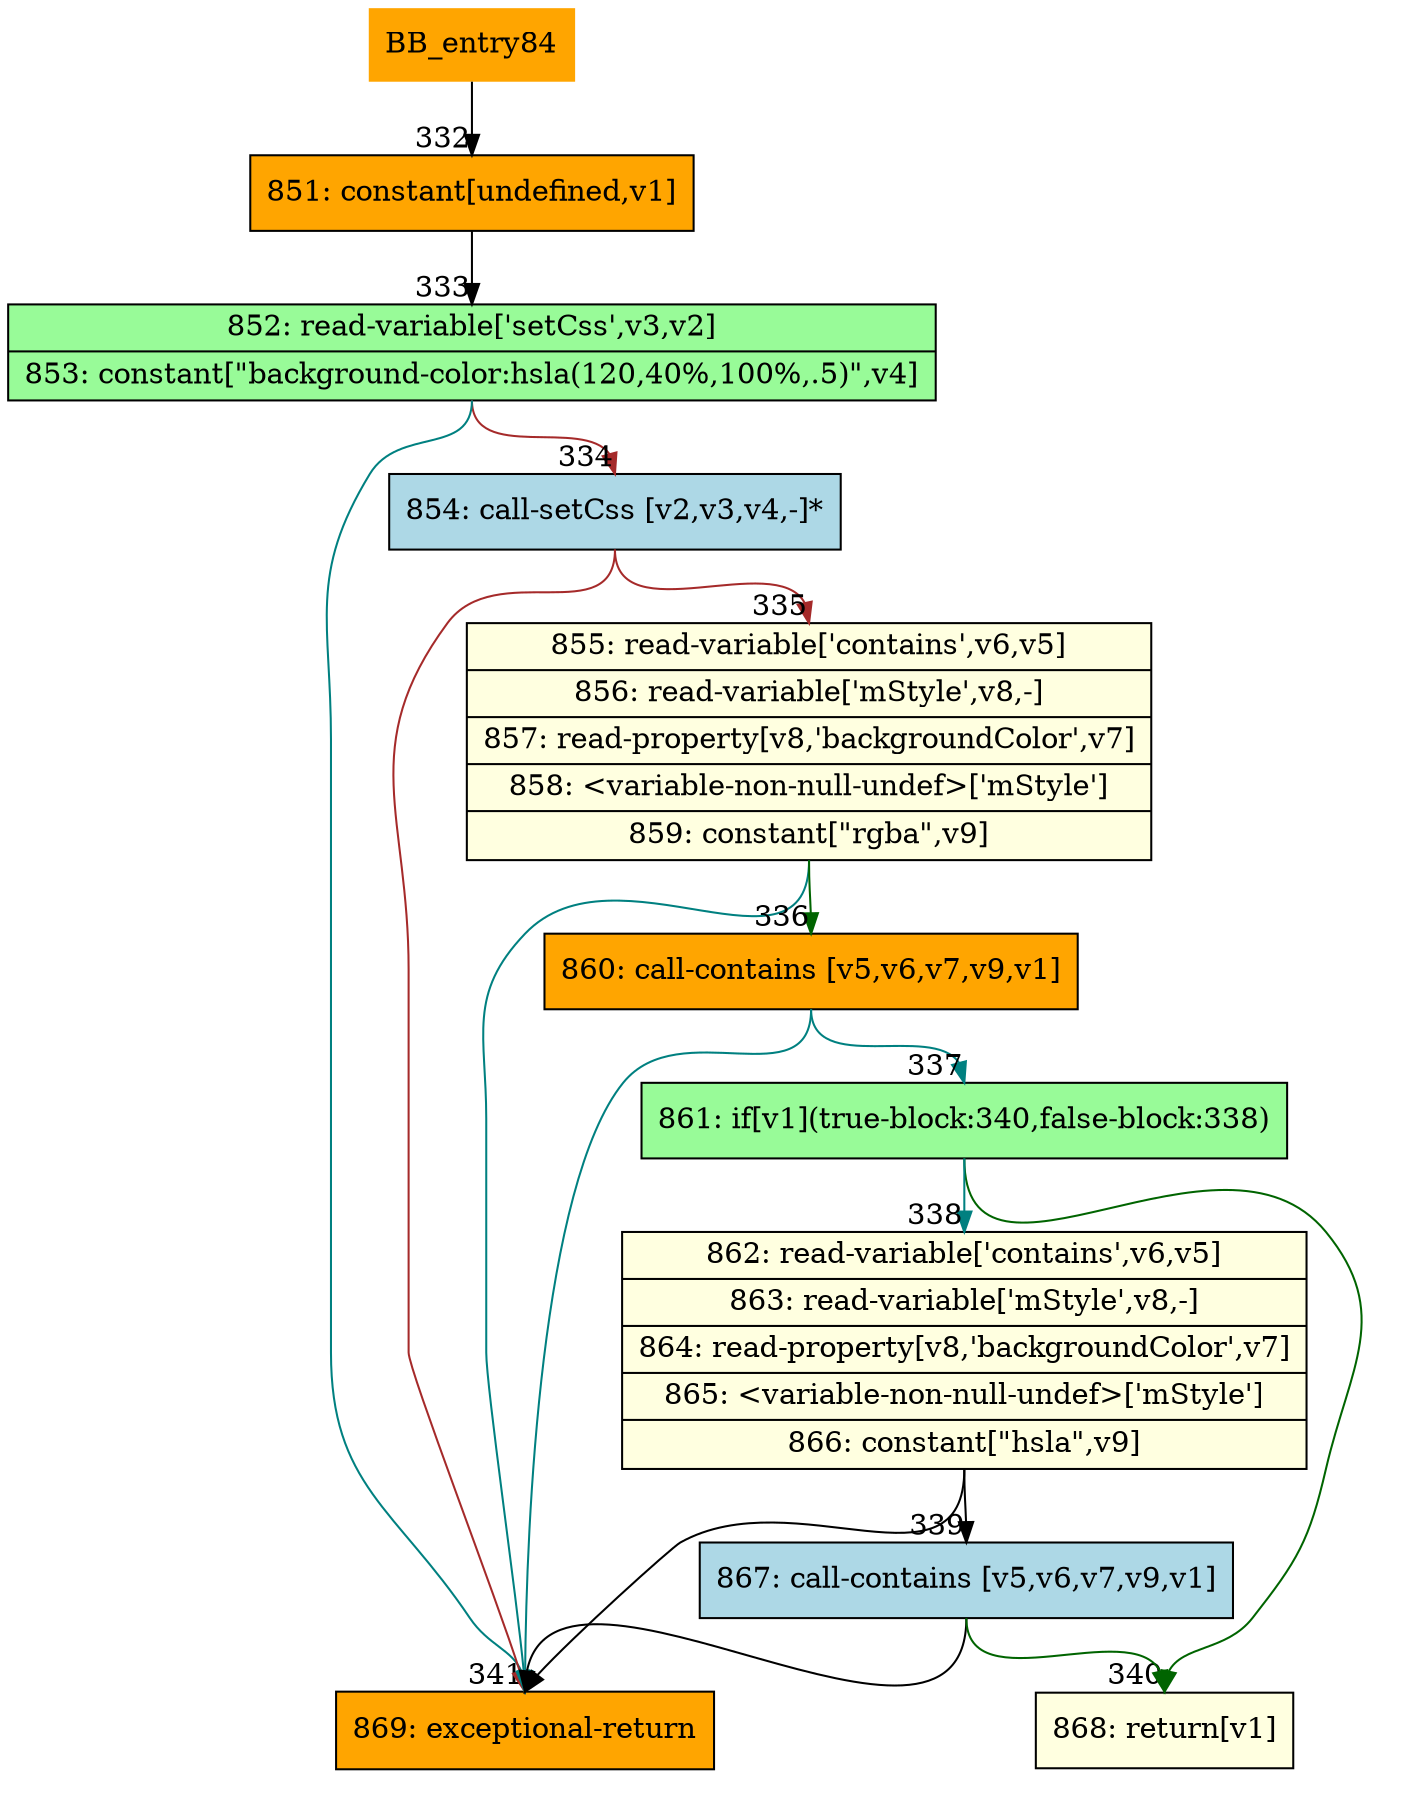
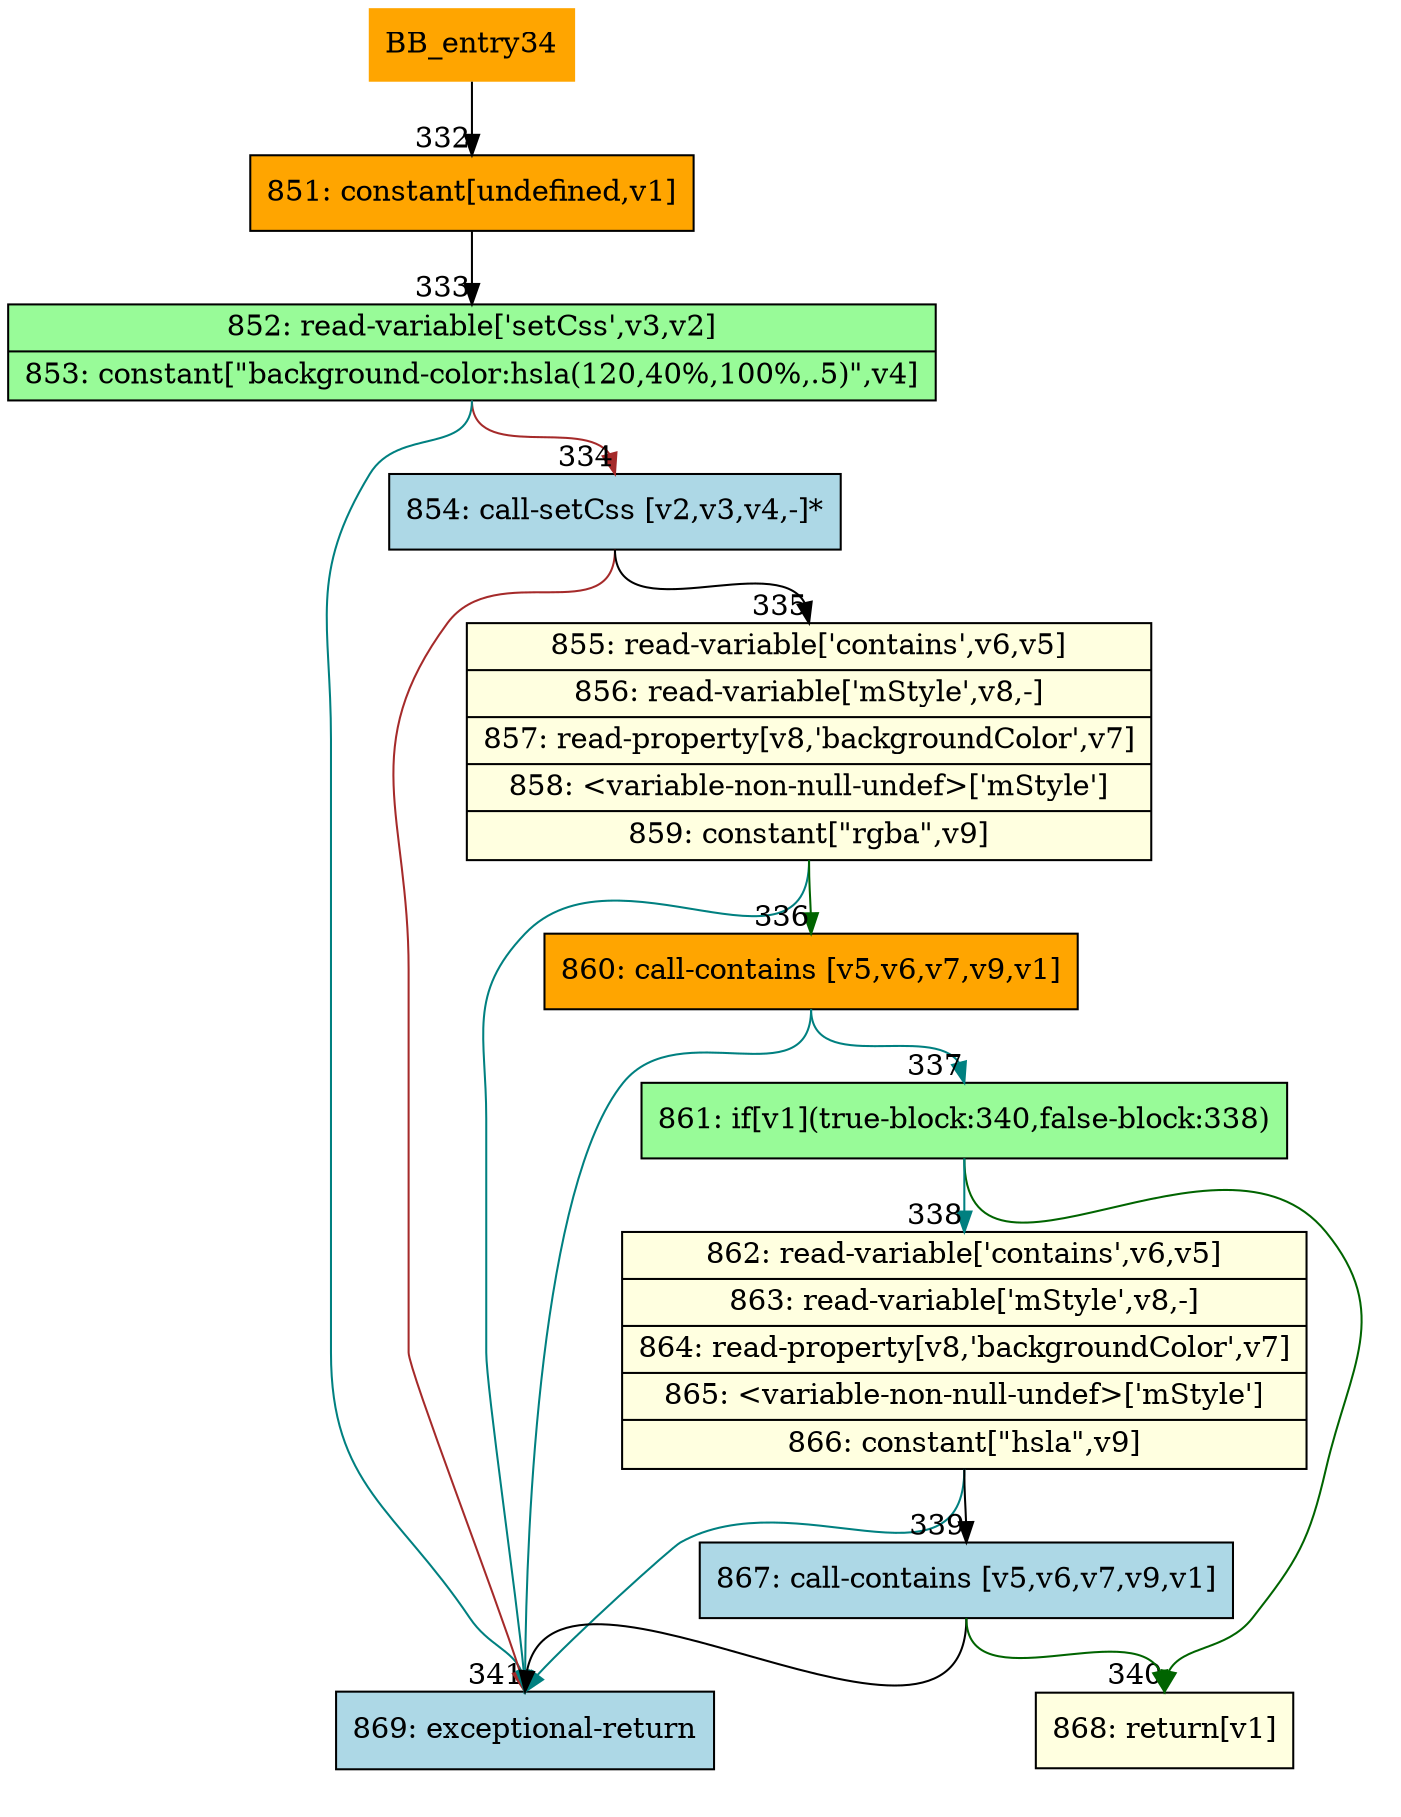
(472, 45) -> (472, 45)
(702, 587) -> (702, 587)
(743, 1525) -> (743, 1525)
(525, 1730) -> (525, 1730)
